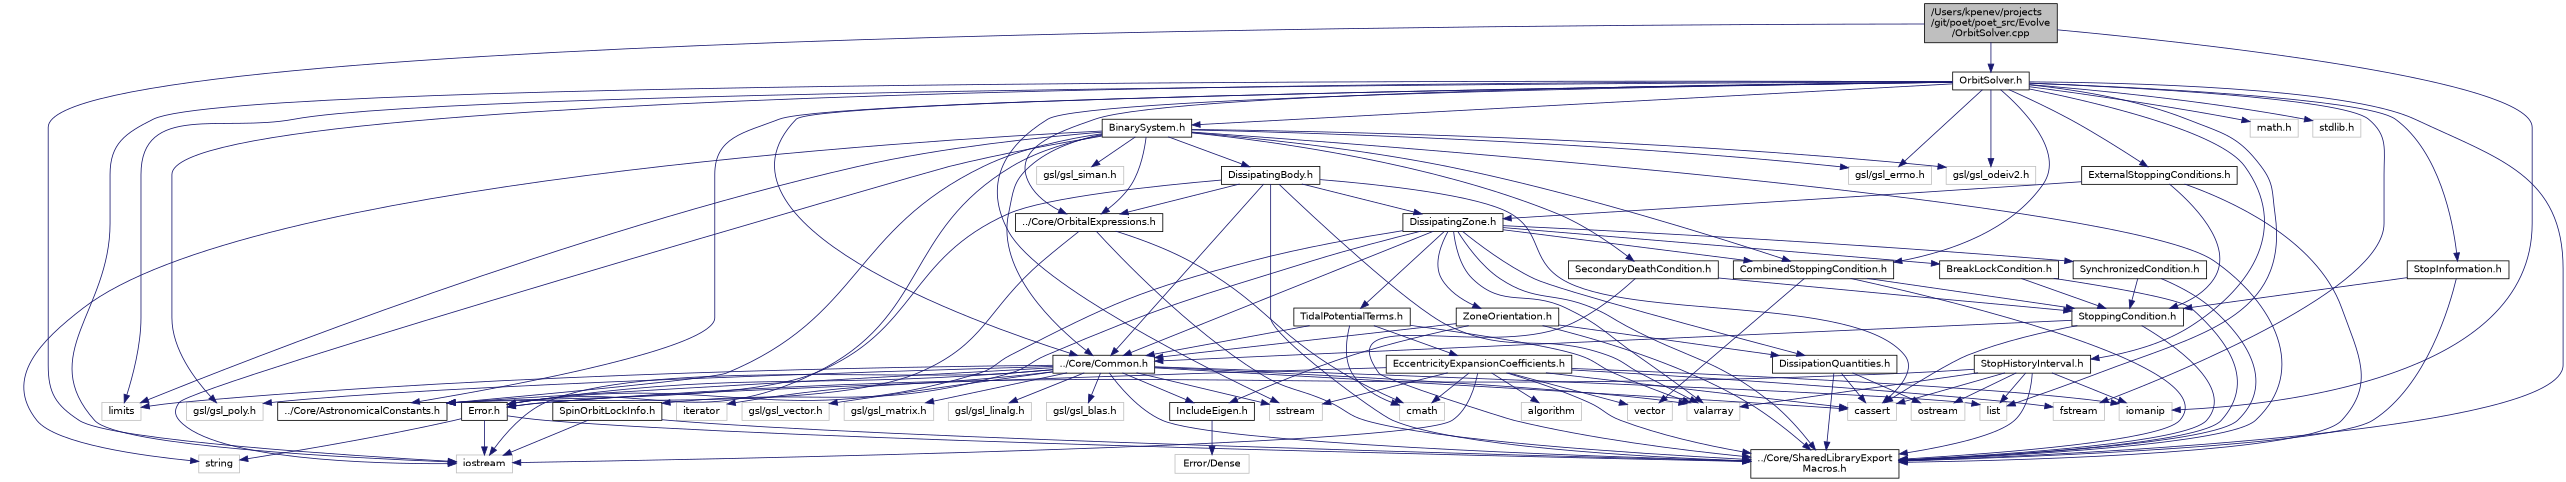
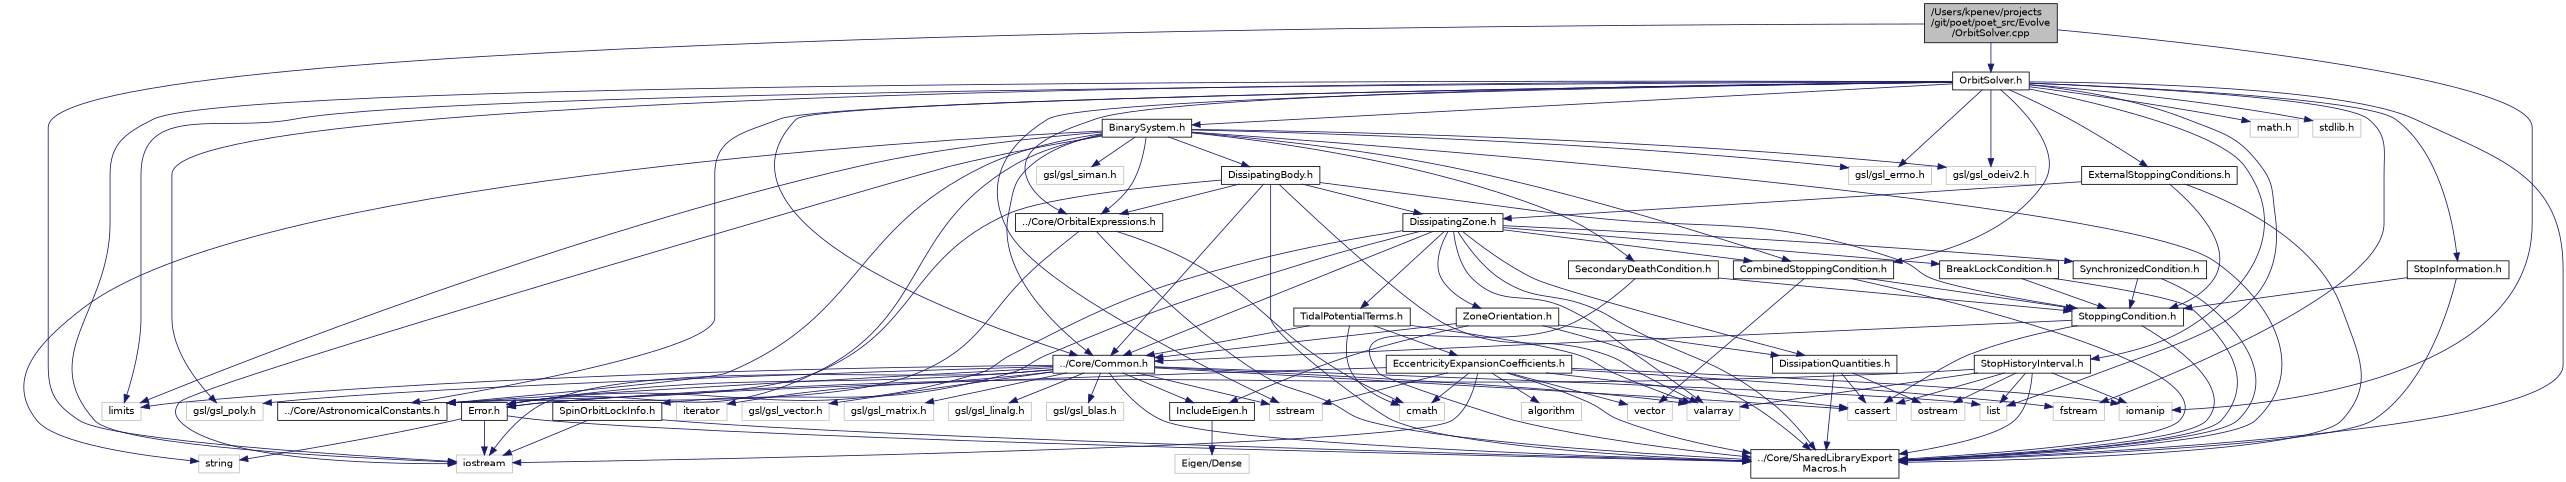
(1622, 297) -> (1699, 225)
(1212, 464) -> (1212, 464)
